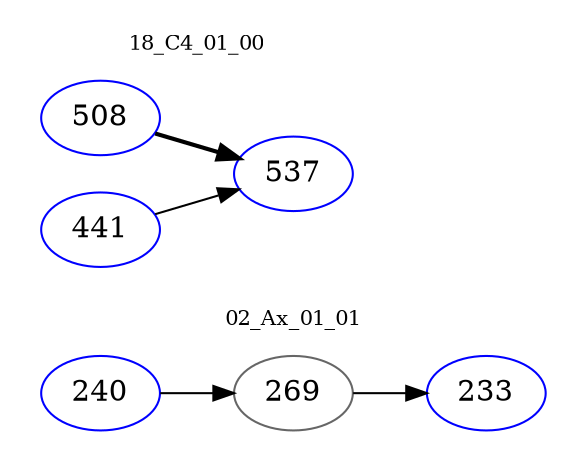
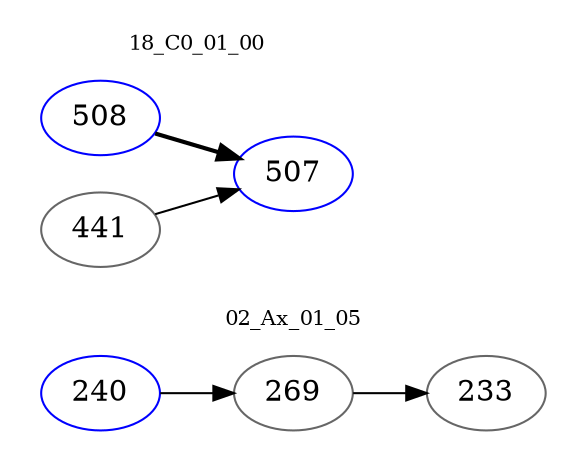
(197, 44) -> (197, 44)
(293, 174) -> (293, 174)
(101, 230) -> (101, 230)
(293, 320) -> (293, 320)
(486, 393) -> (486, 393)
